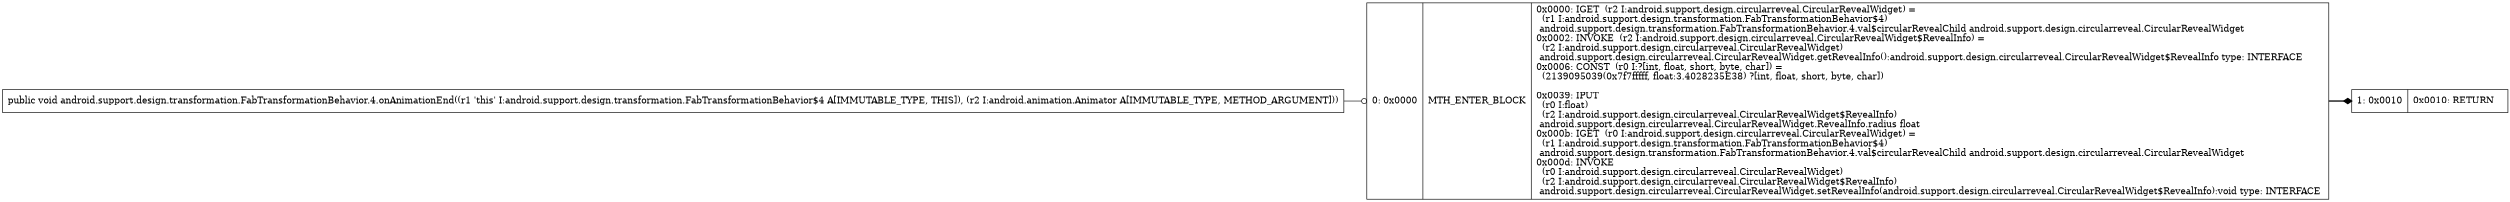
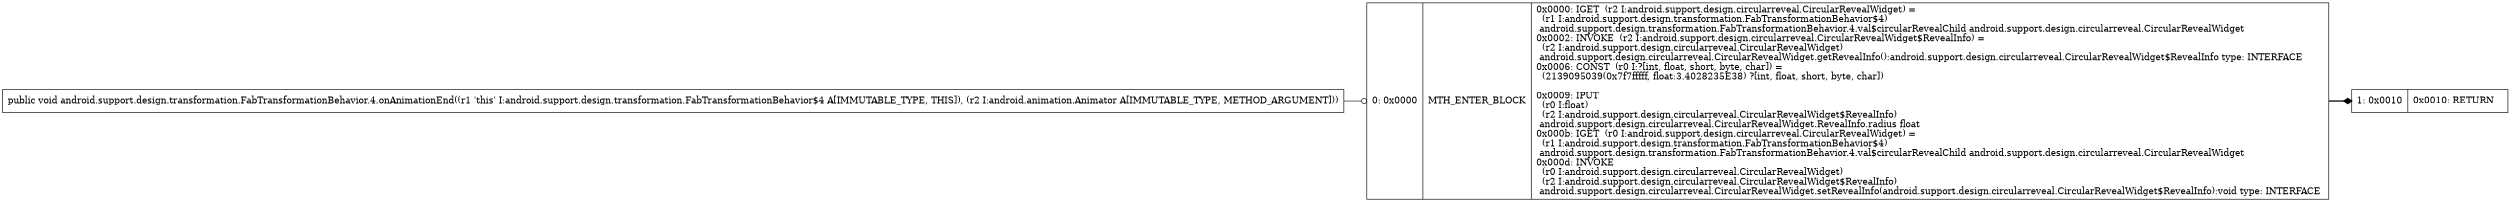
(1570, 96) -> (1570, 96)
